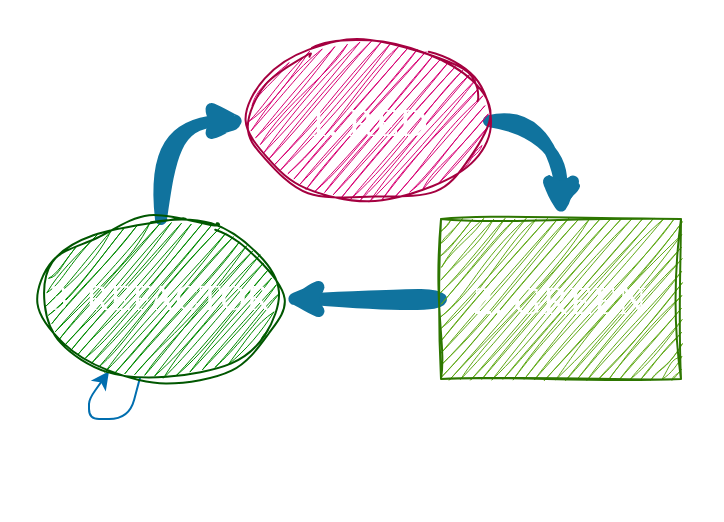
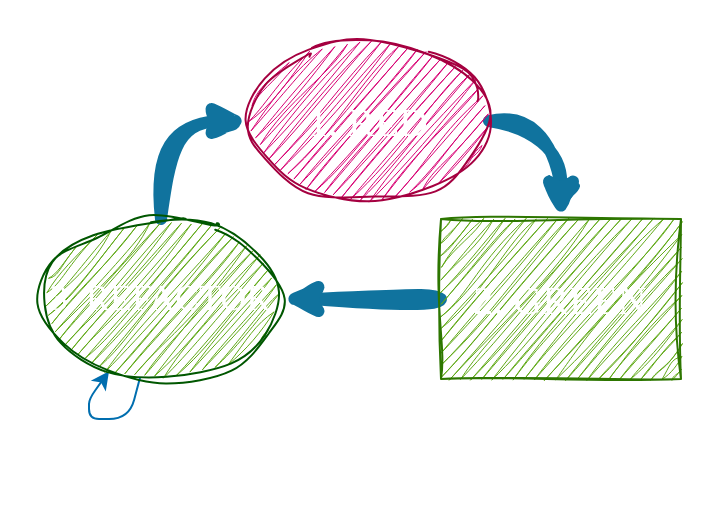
(161, 299) -> (161, 299)
